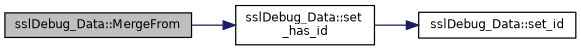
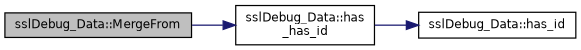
(305, 25) -> (305, 25)
(497, 25) -> (497, 25)
